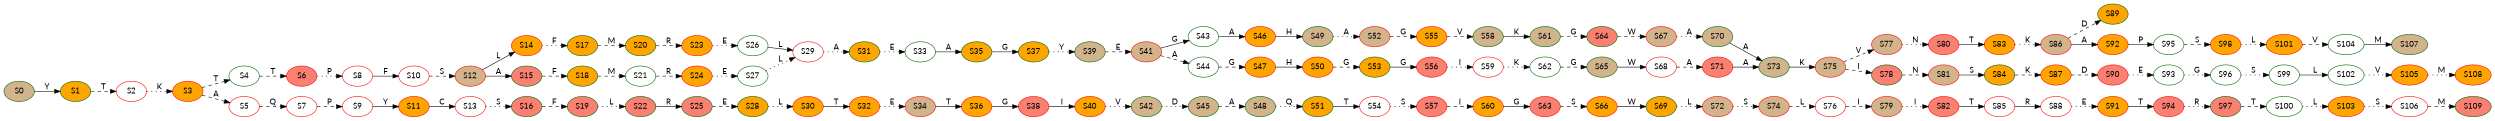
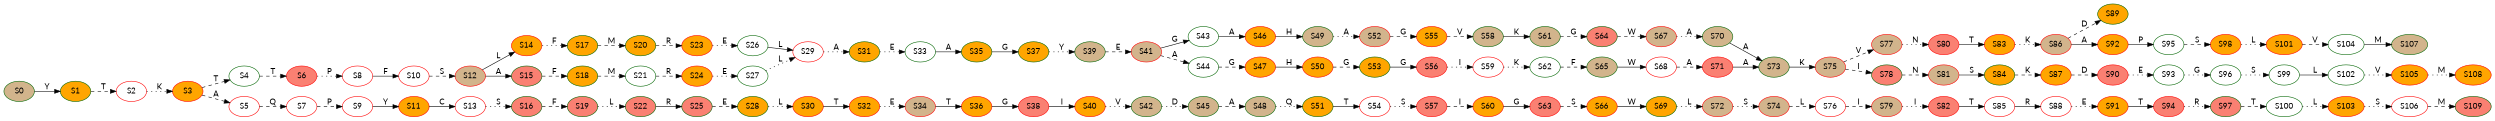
(1574, 63) -> (1574, 63)
